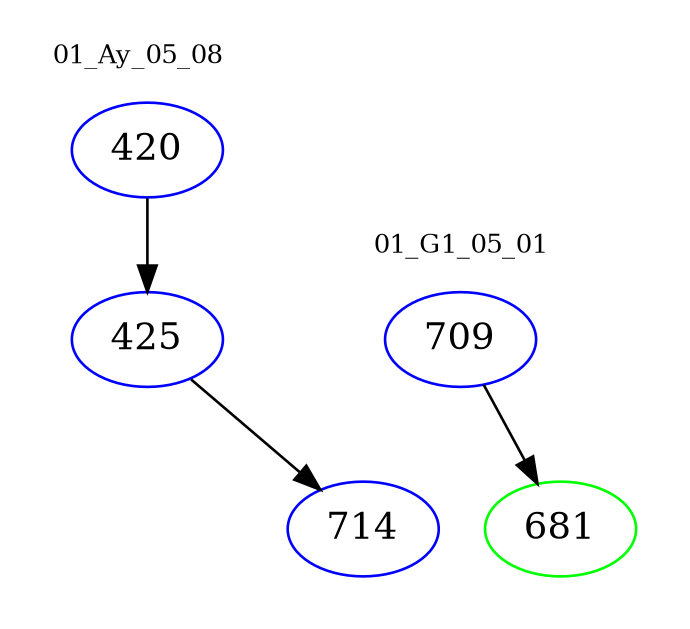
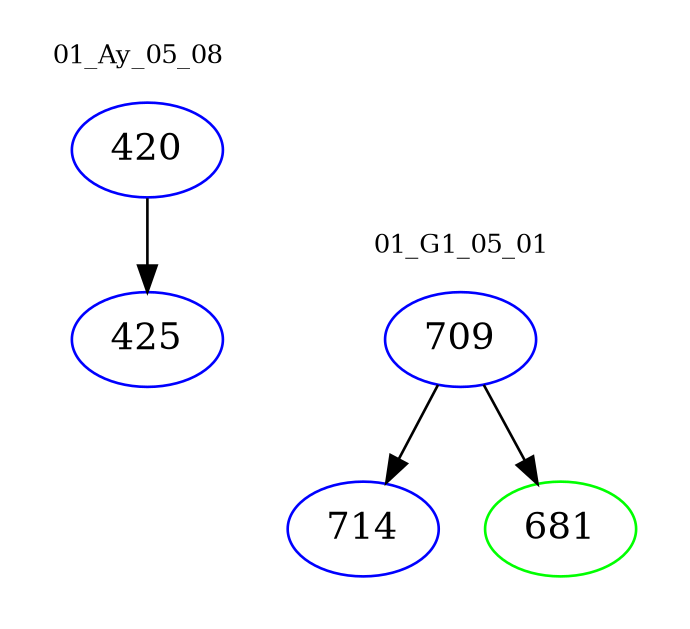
(245, 426) -> (418, 422)
